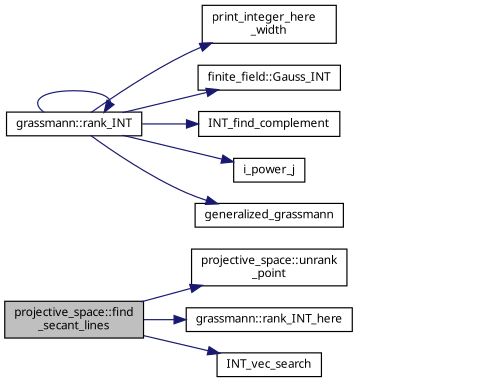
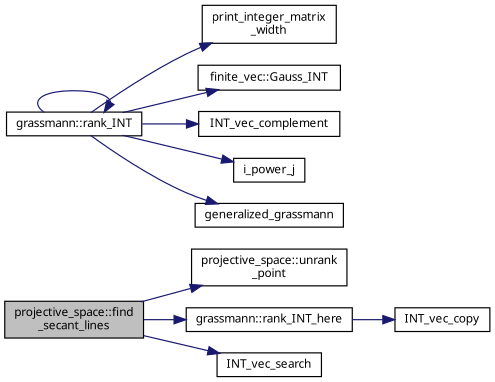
(269, 24) -> (269, 24)
(269, 78) -> (269, 78)
(269, 124) -> (269, 124)
none -> (442, 320)
